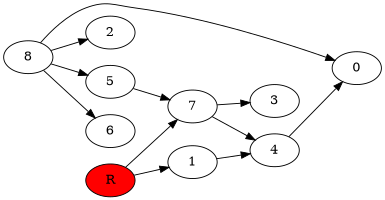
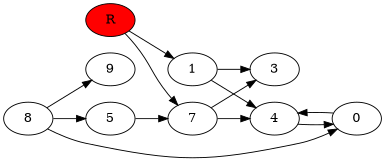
(110, 33) -> none
none -> (229, 69)
none -> (320, 113)
(110, 131) -> (110, 69)
